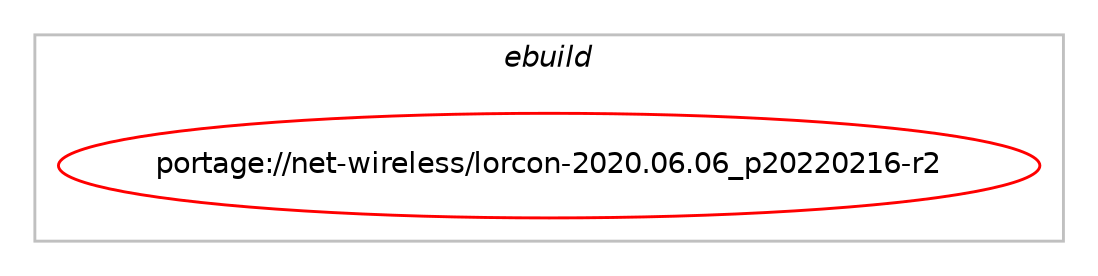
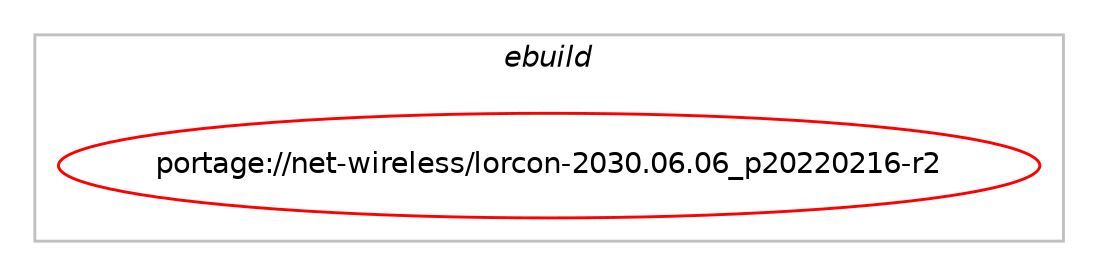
(549, 166) -> (549, 166)
